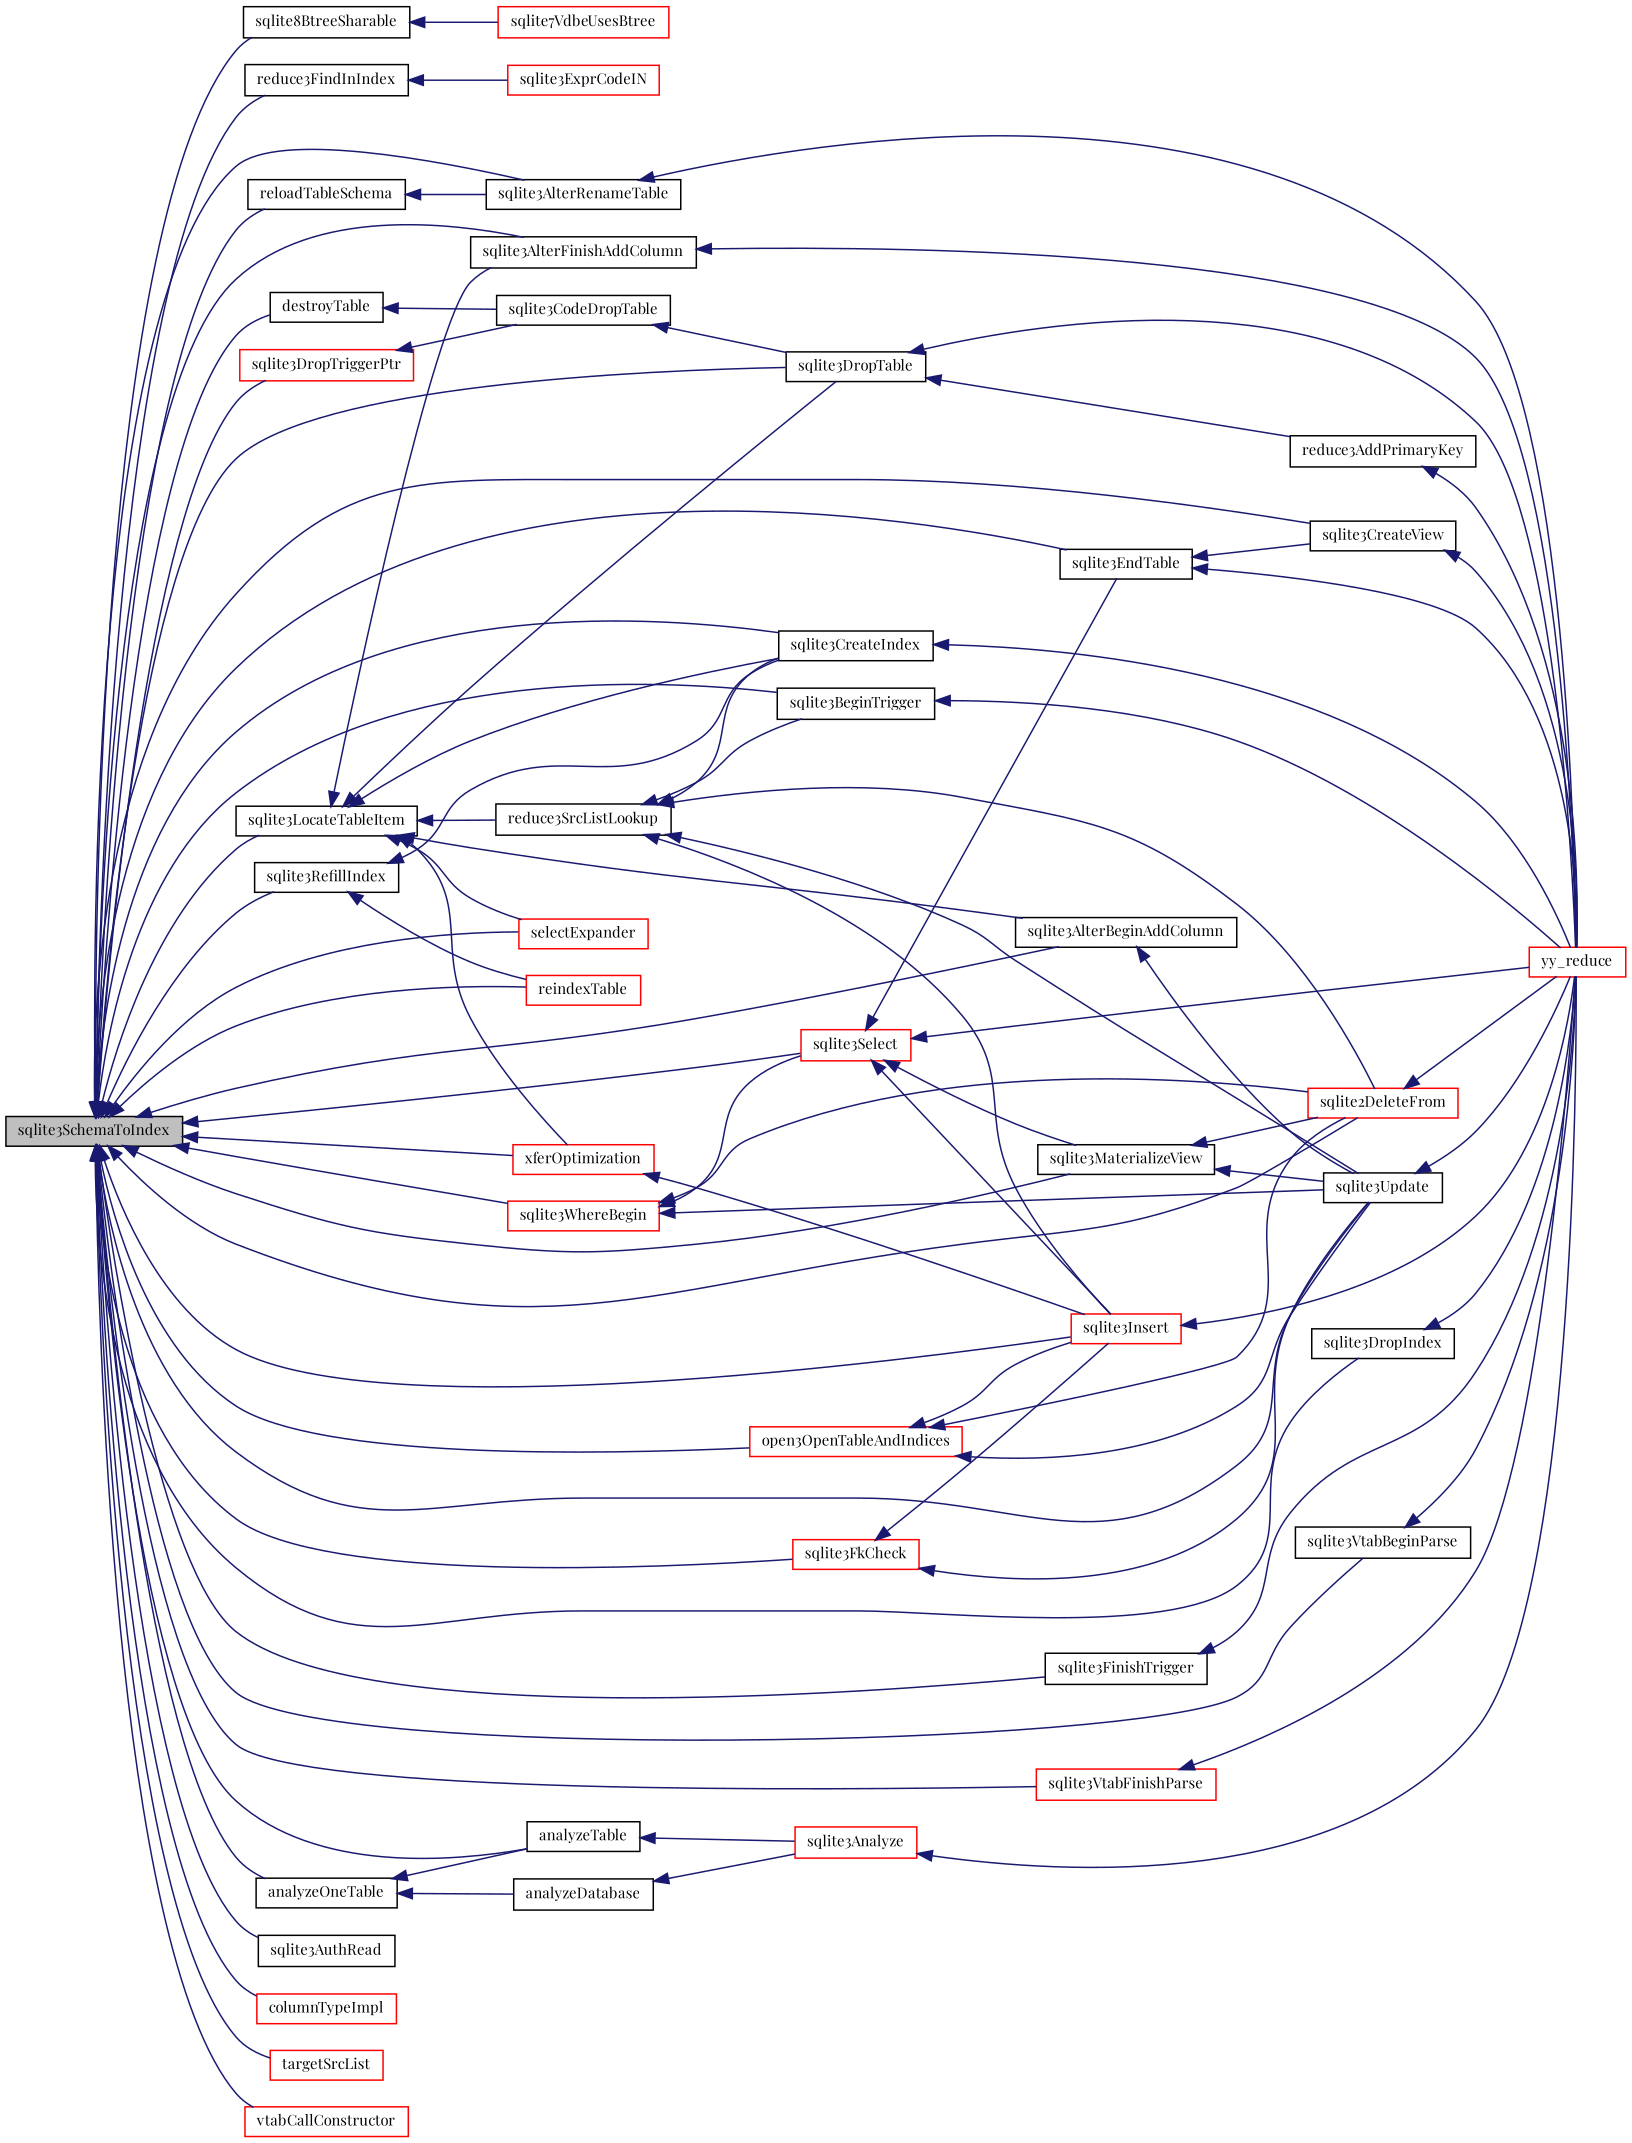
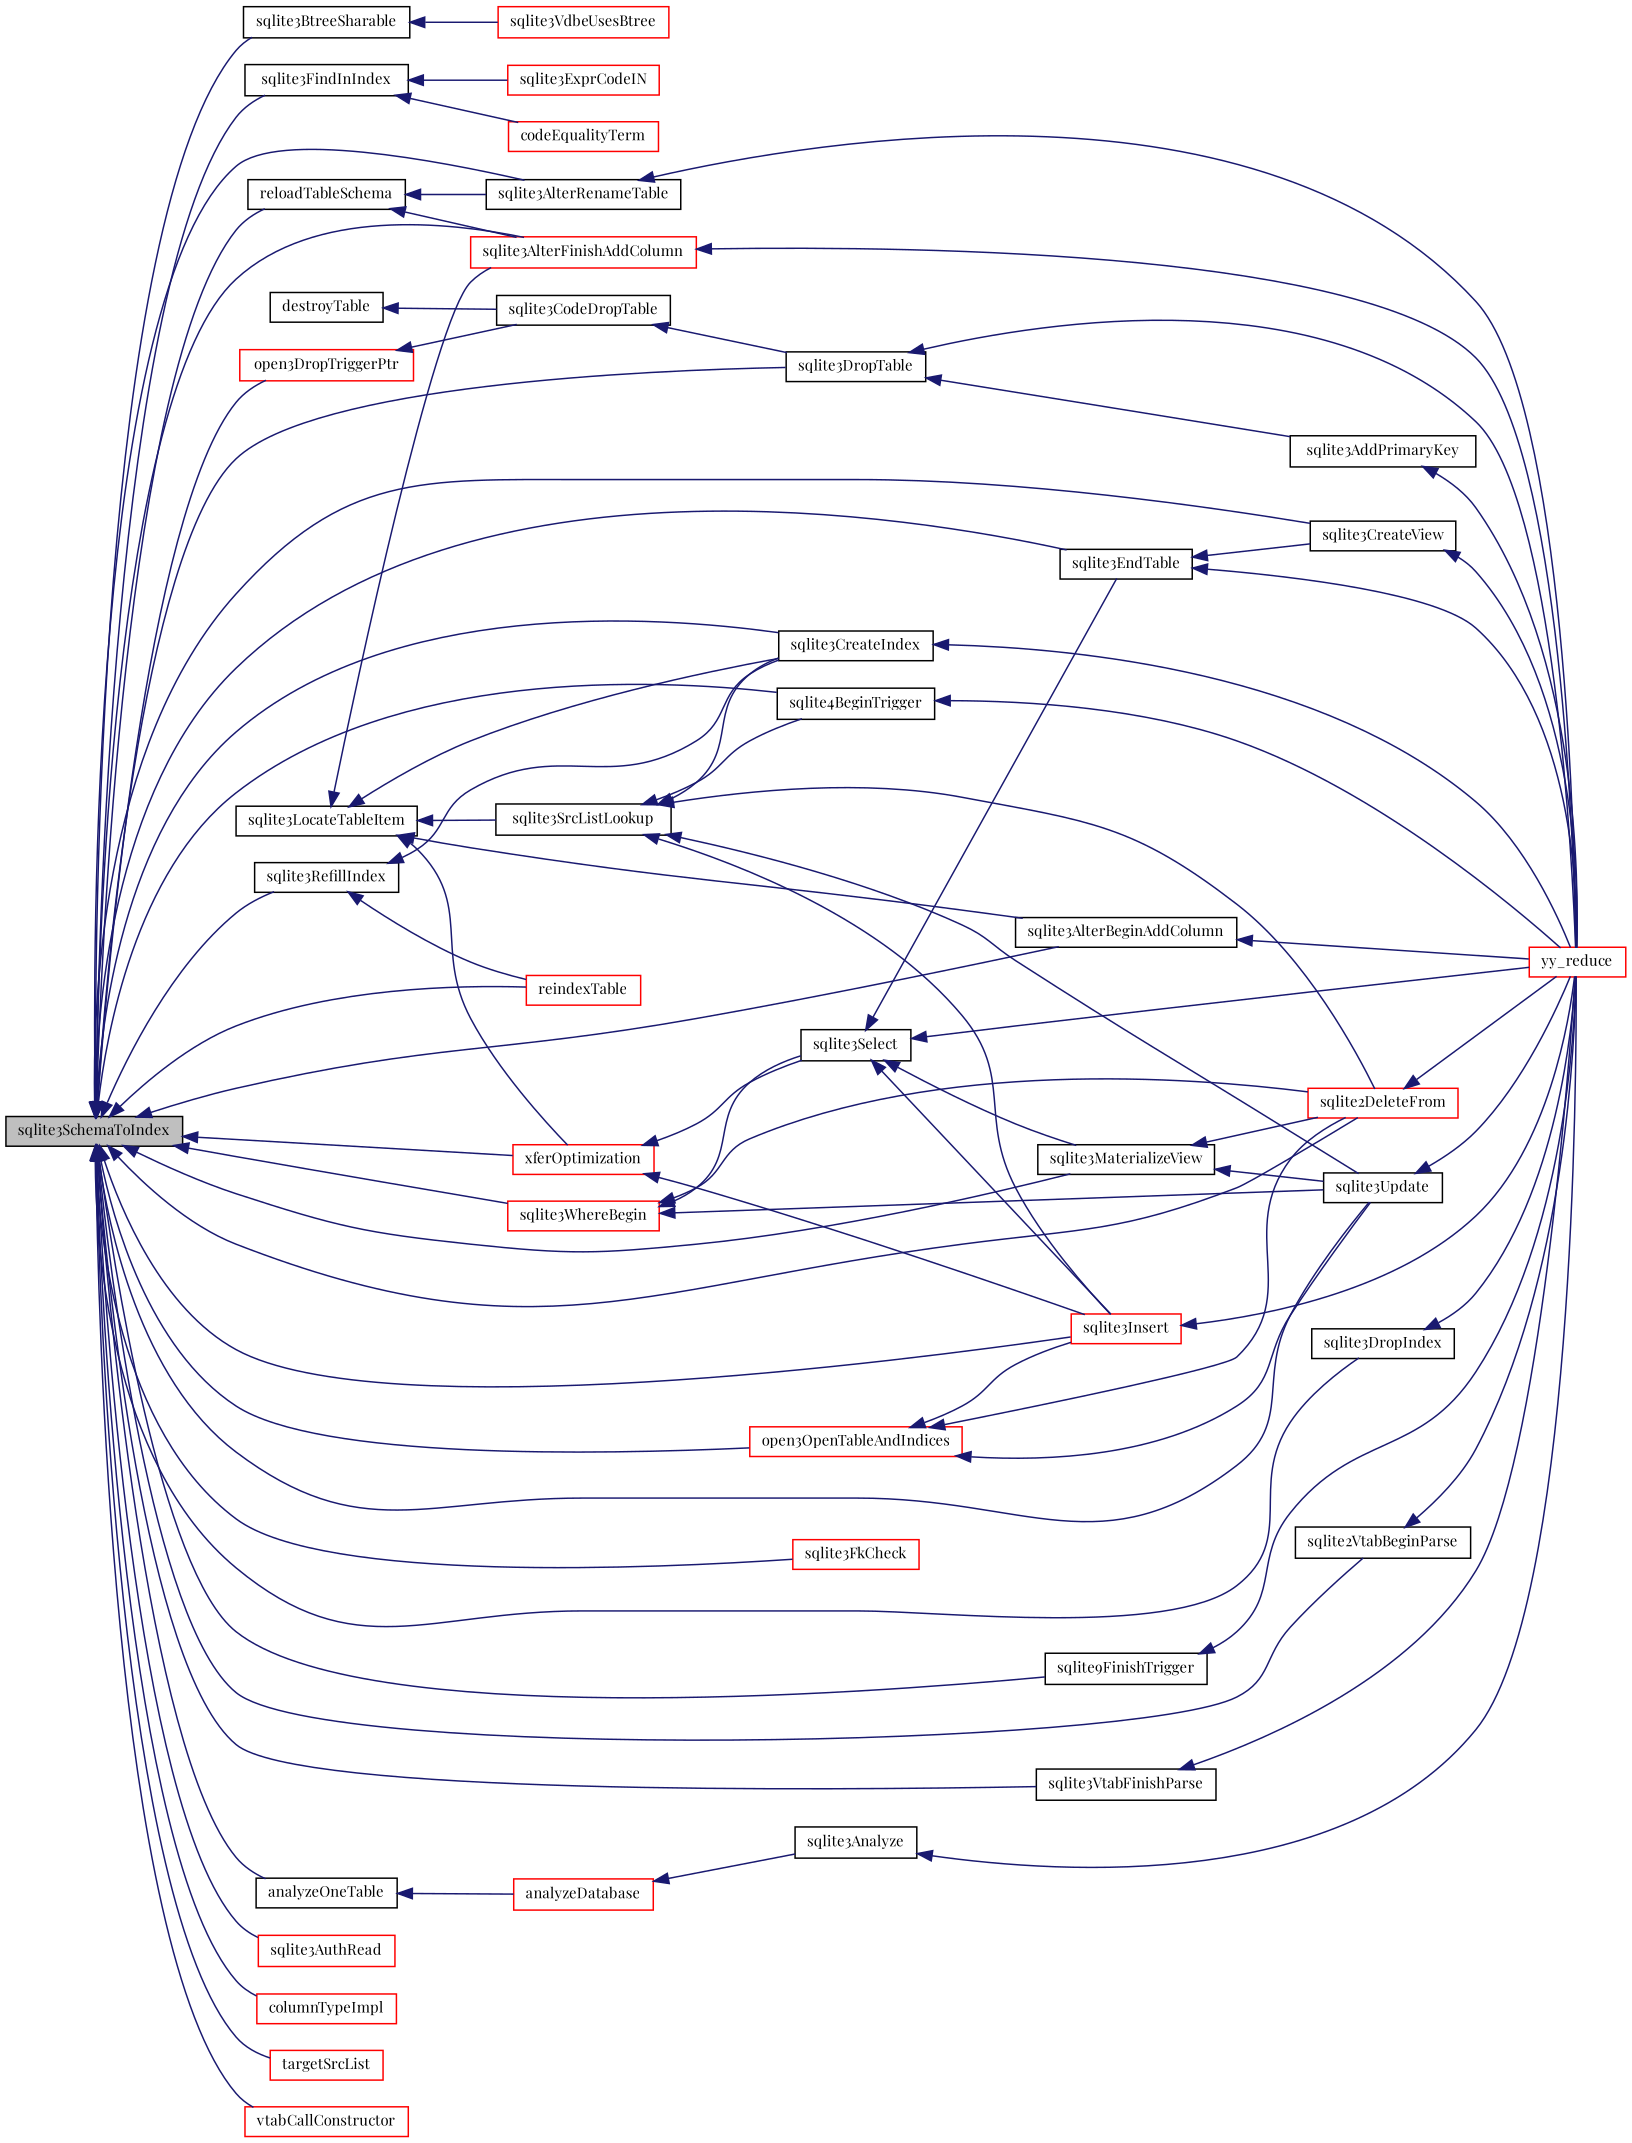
(327, 22) -> (327, 22)
(583, 22) -> (583, 22)
(327, 80) -> (327, 80)
none -> (583, 137)
none -> (461, 225)
(583, 252) -> (583, 252)
(327, 365) -> (327, 365)
(1383, 451) -> (1383, 451)
(591, 584) -> none
(134, 691) -> none
(856, 704) -> (856, 704)
(583, 820) -> (583, 820)
(583, 934) -> none
(157, 954) -> none
(856, 1045) -> (856, 1045)
(1233, 1073) -> (1391, 950)
(499, 1090) -> (722, 1104)
(999, 1438) -> none
(1250, 1504) -> none
(1383, 1543) -> (1383, 1543)
(1126, 1669) -> (1126, 1669)
(1126, 1785) -> (1126, 1785)
(583, 1837) -> none
(856, 1843) -> (856, 1843)
(583, 1895) -> (583, 1895)
(327, 1951) -> (327, 1951)
